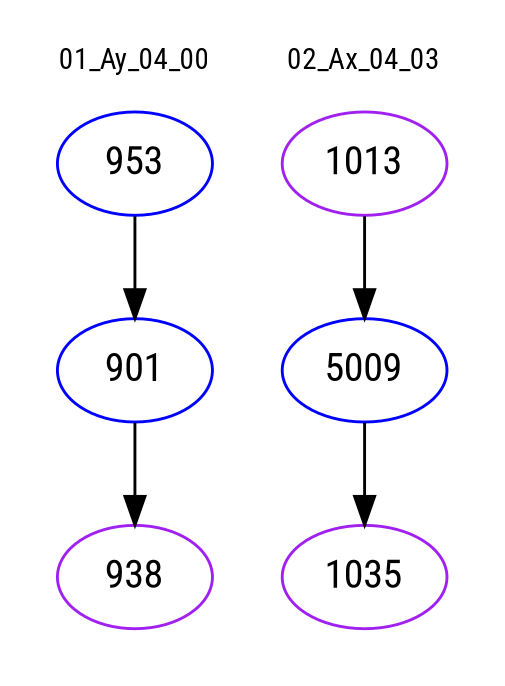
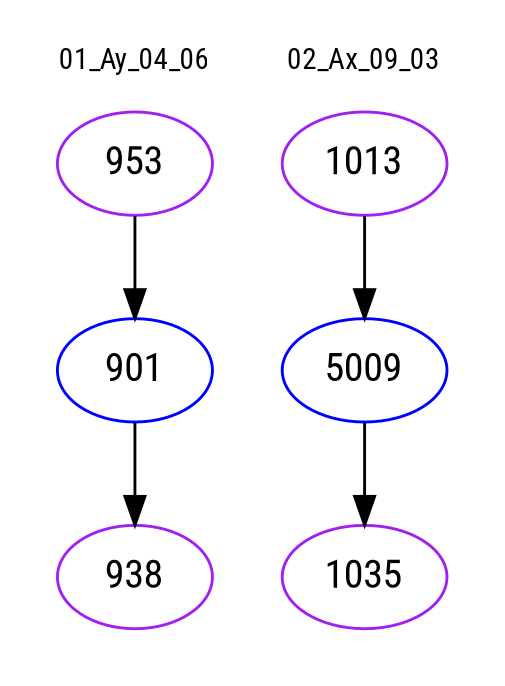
(135, 62) -> (135, 62)
(365, 62) -> (365, 62)
(135, 164) -> (135, 164)
